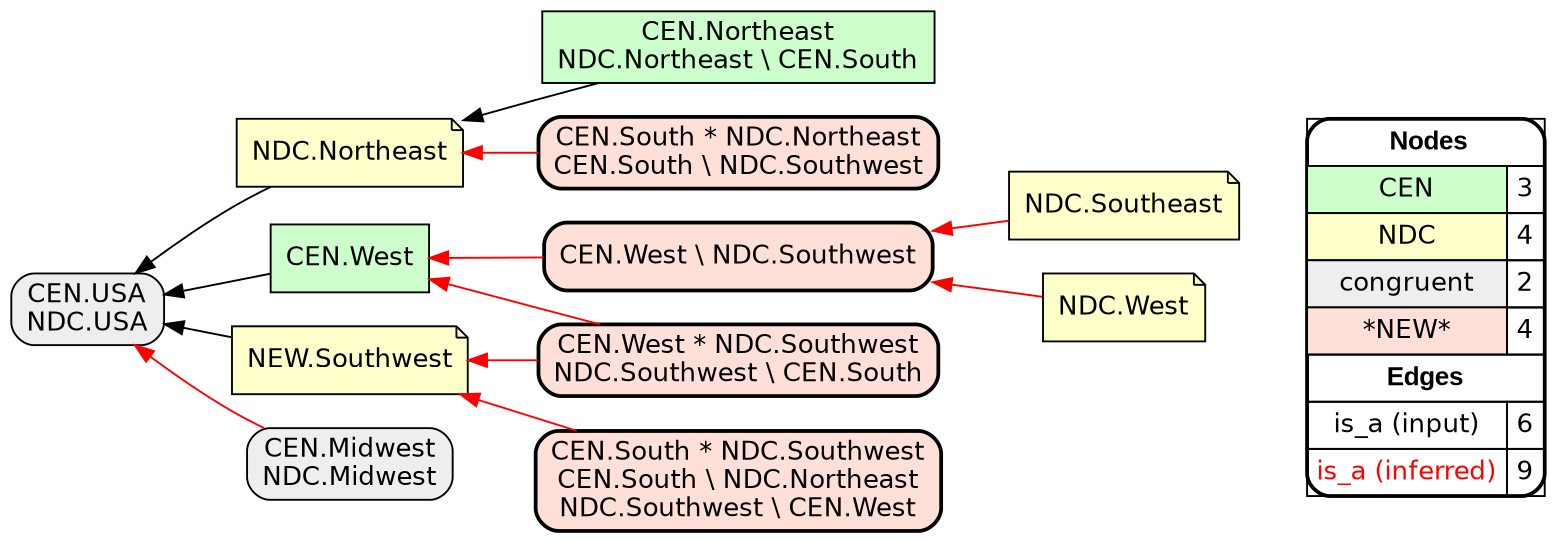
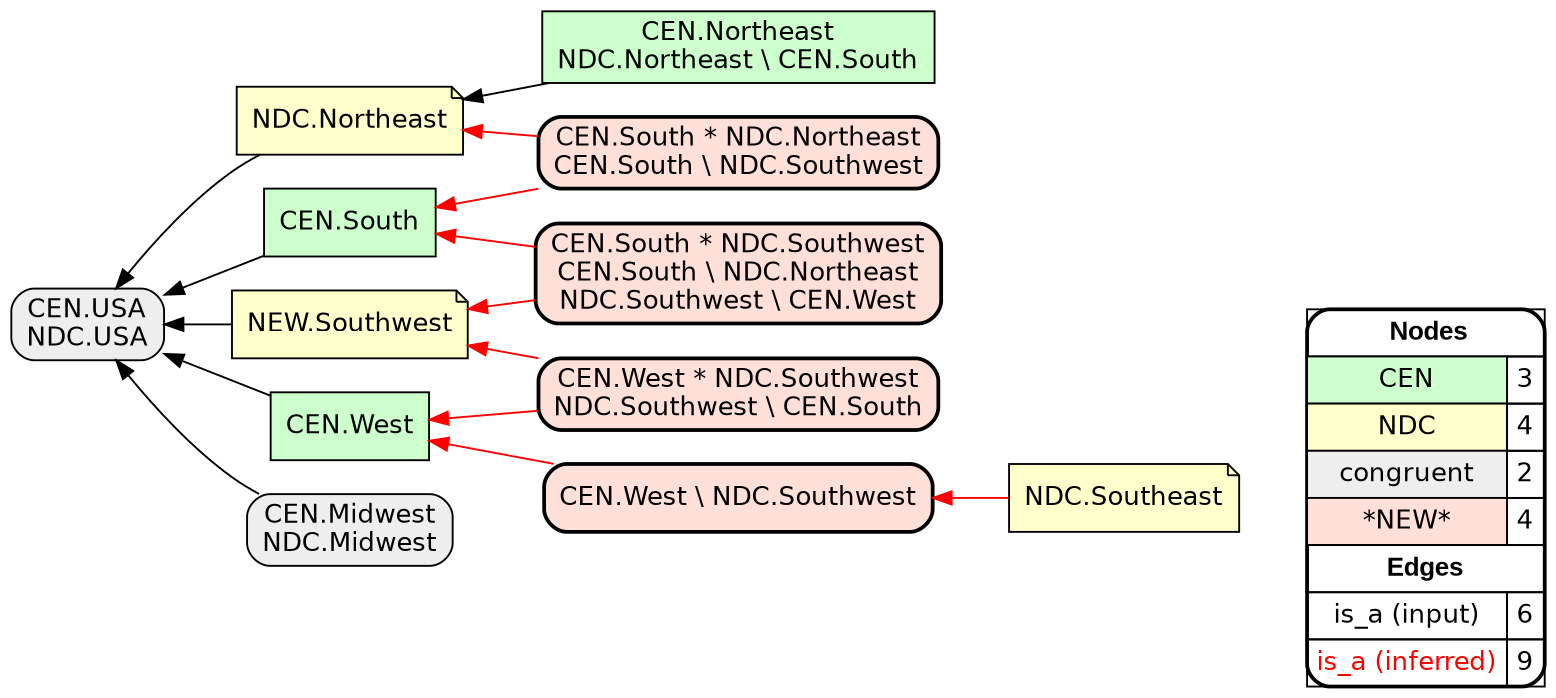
none -> (350, 223)
(1124, 307) -> none
(206, 395) -> (189, 441)
